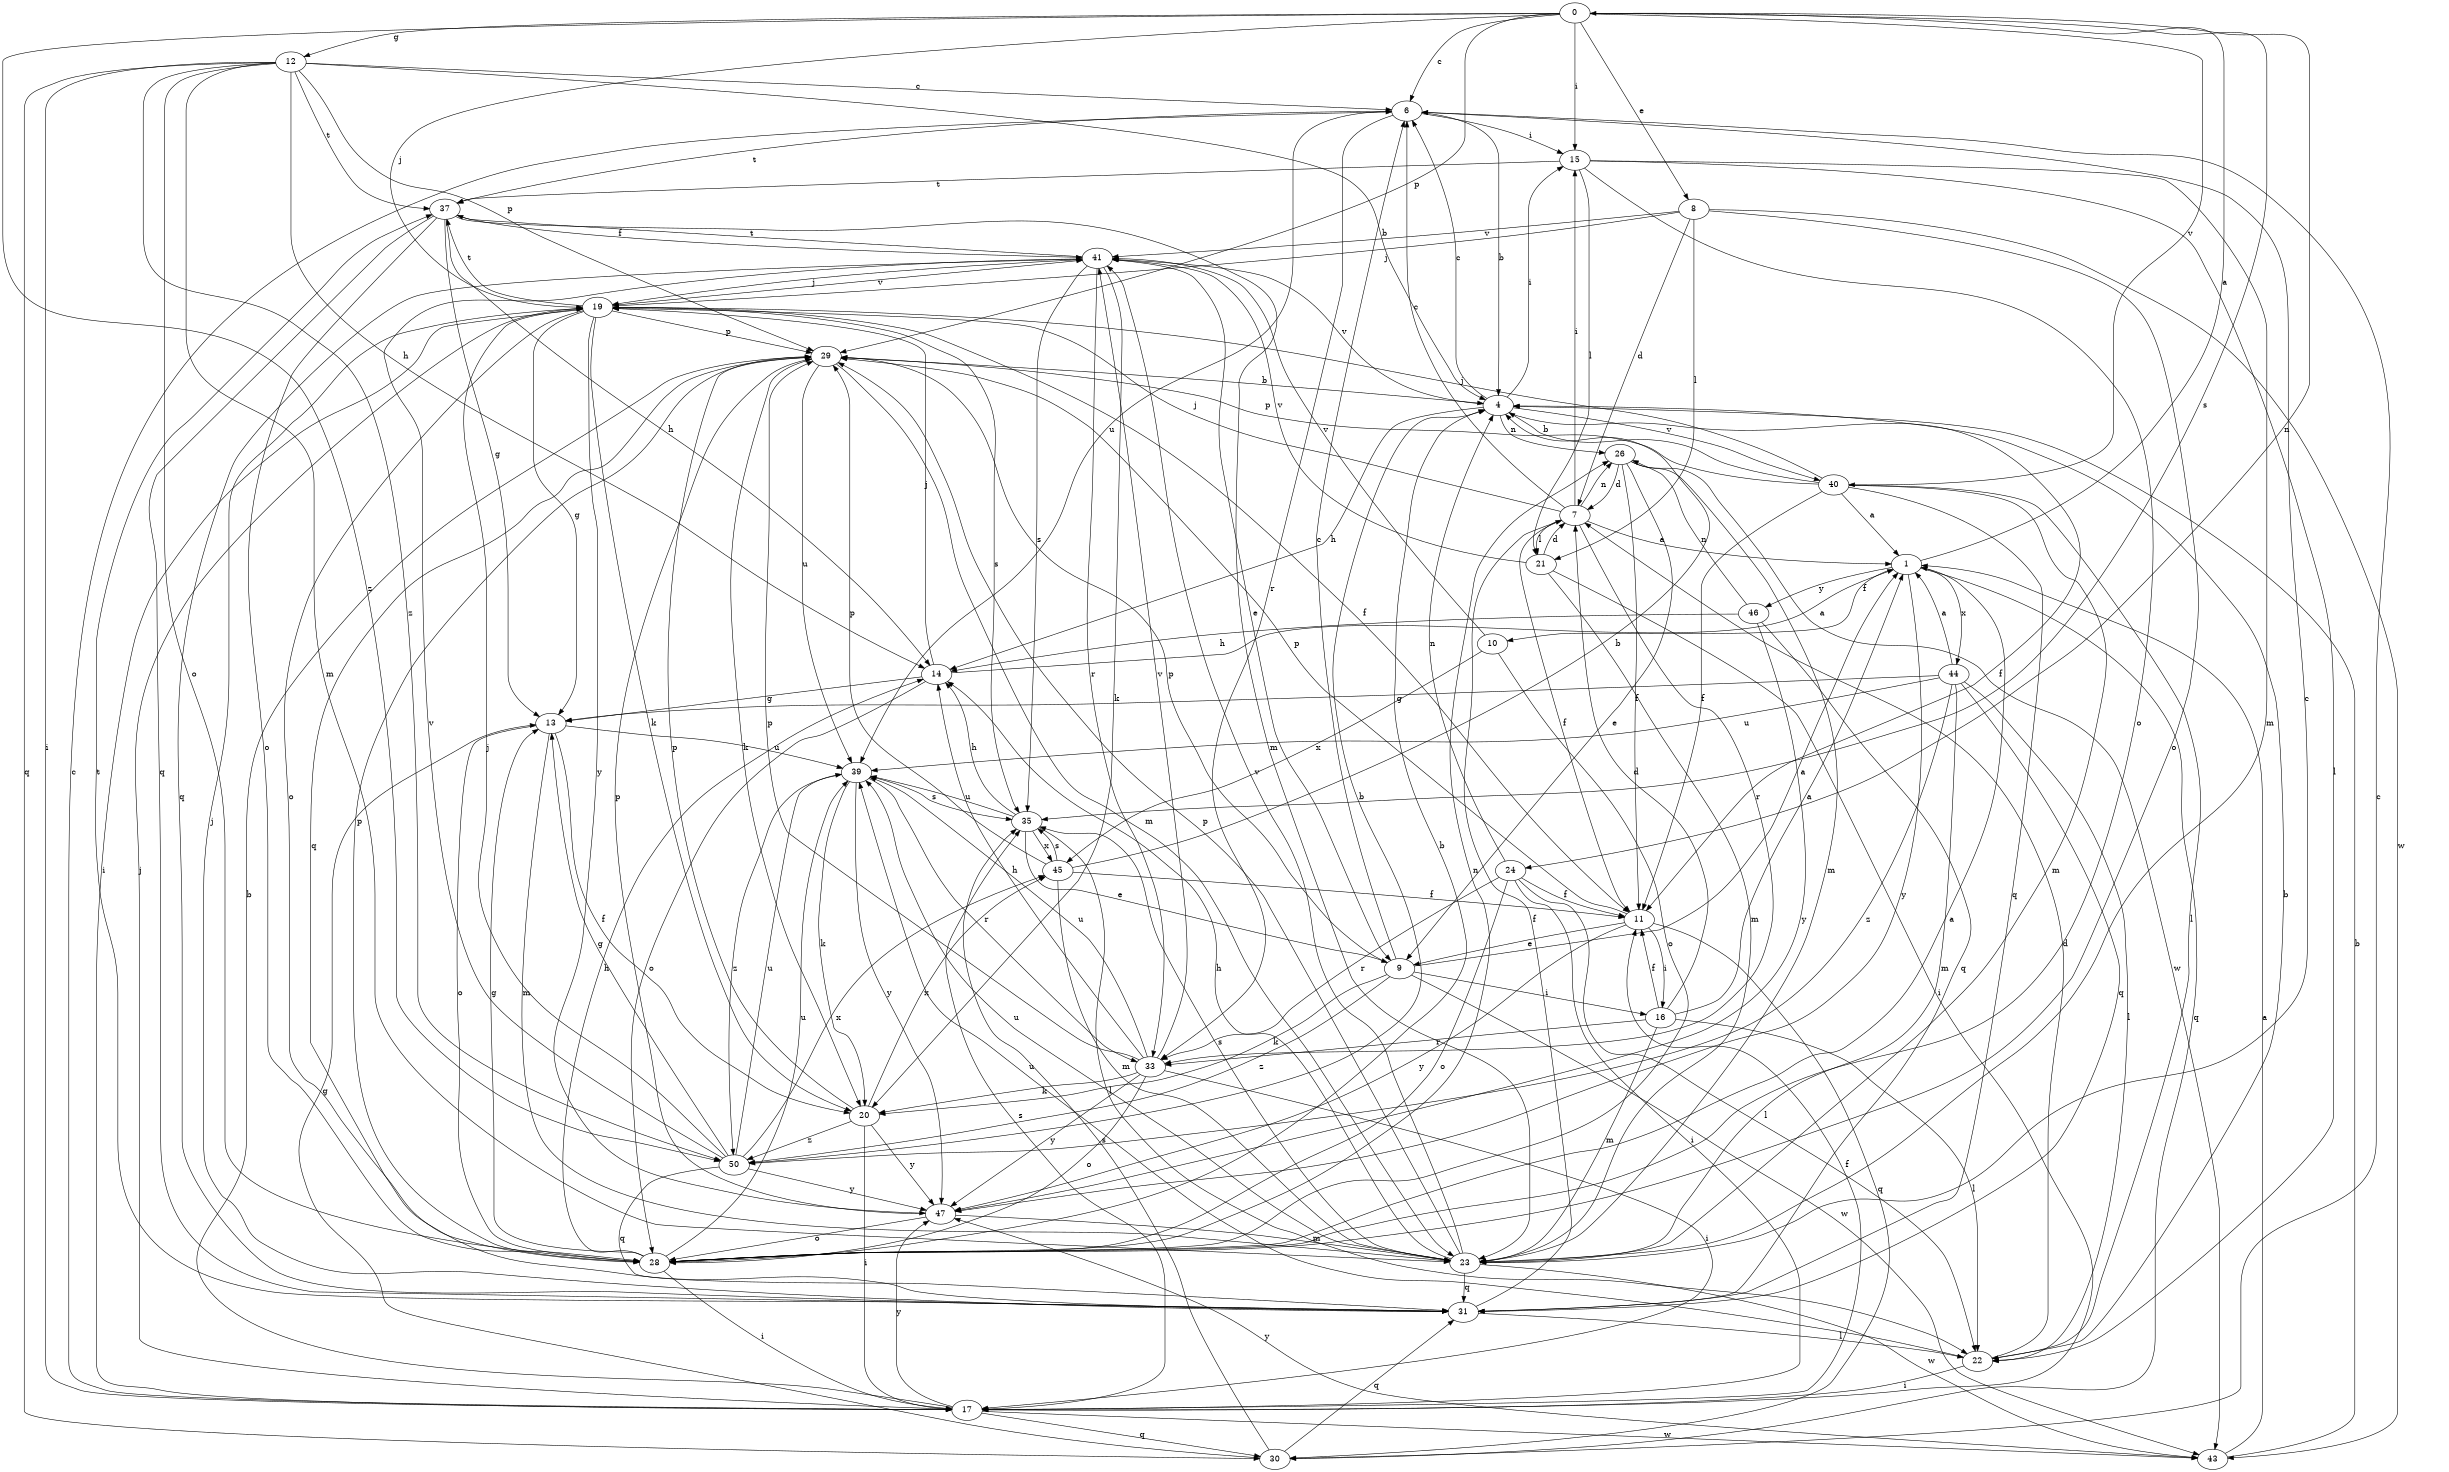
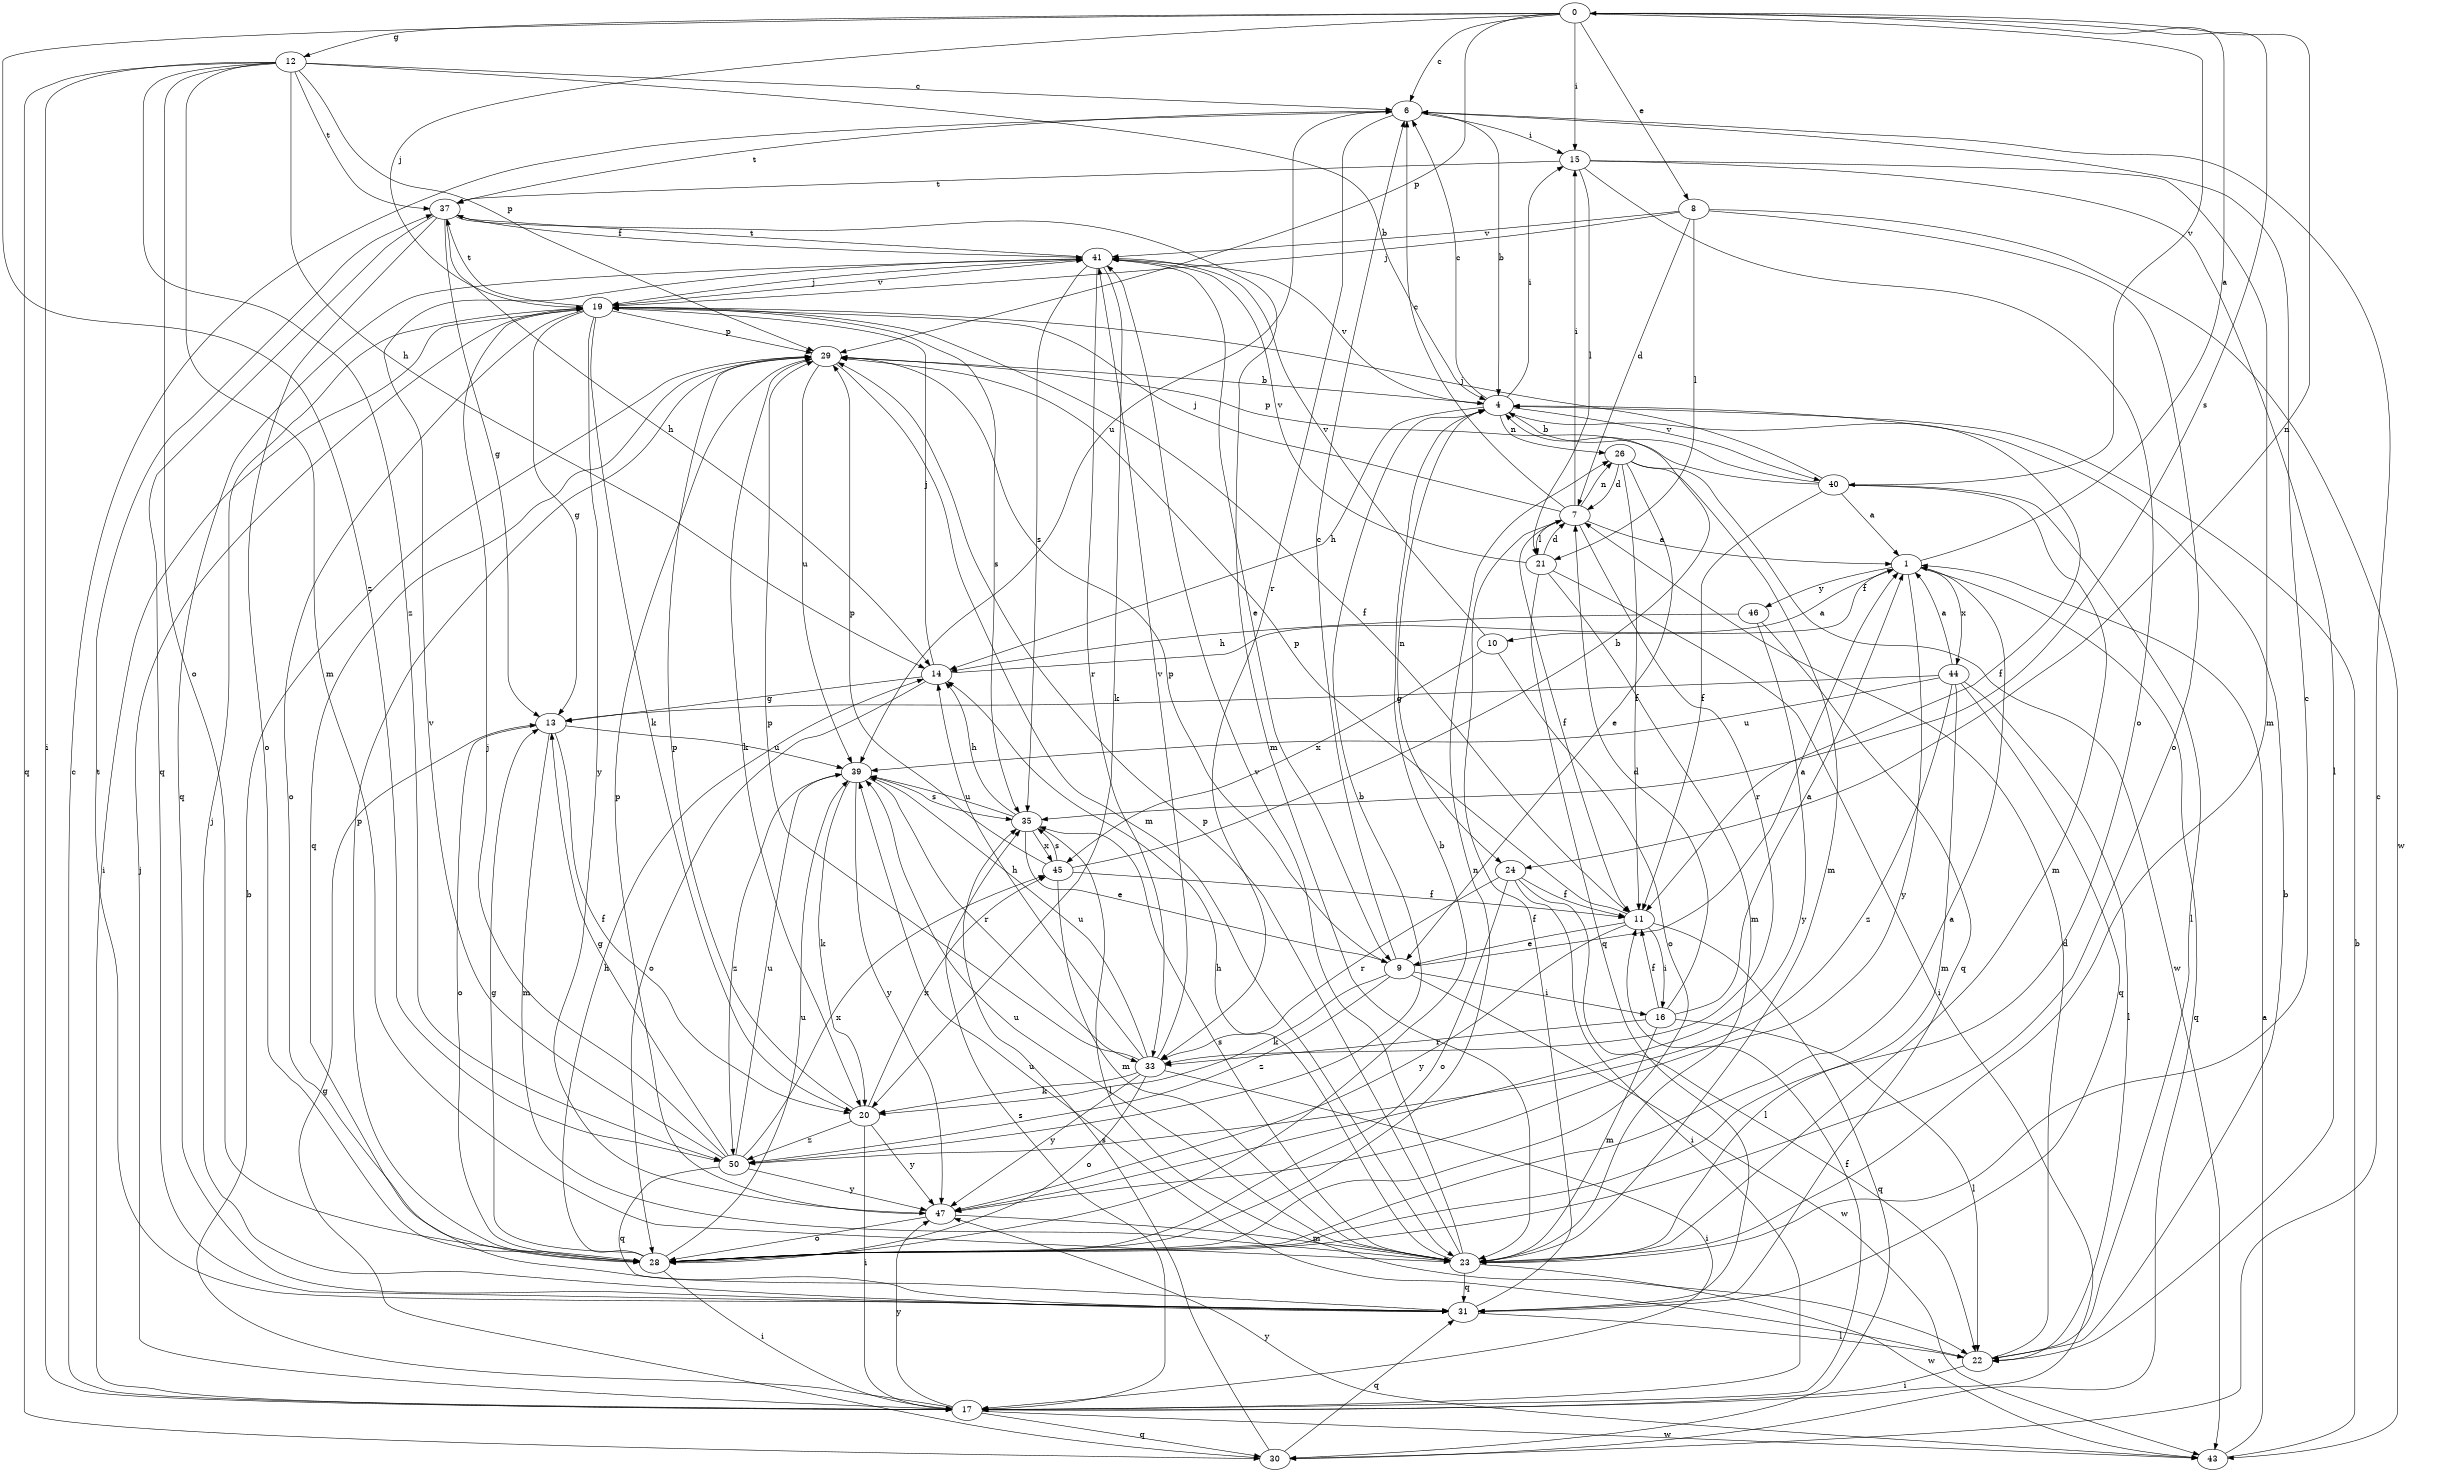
(1693, 531) -> none
(1430, 643) -> (1401, 613)
(1991, 1027) -> (1669, 1077)
